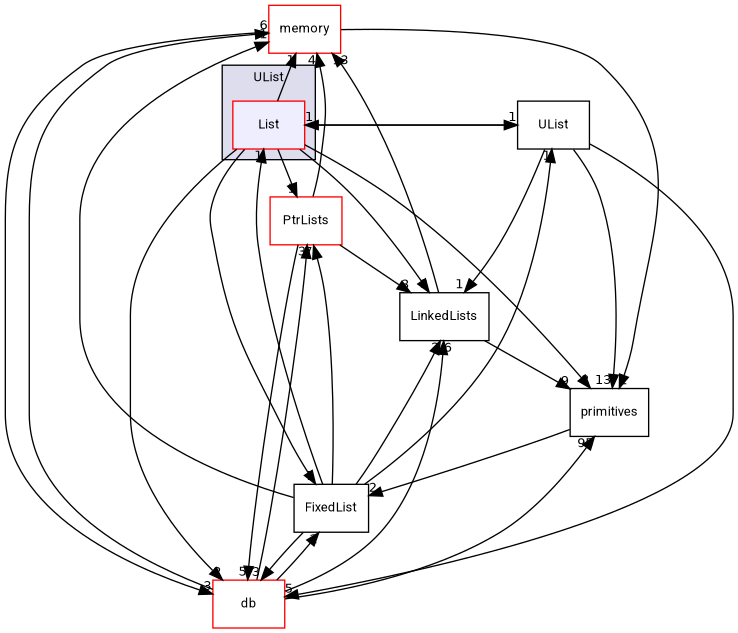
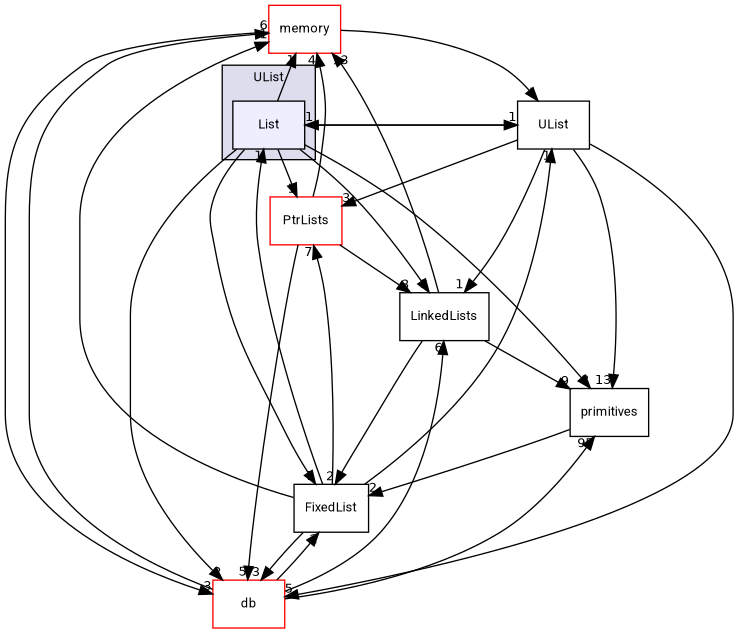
(623, 89) -> (441, 44)
(269, 125) -> (269, 125)
(286, 412) -> (436, 171)
(397, 420) -> (381, 406)
